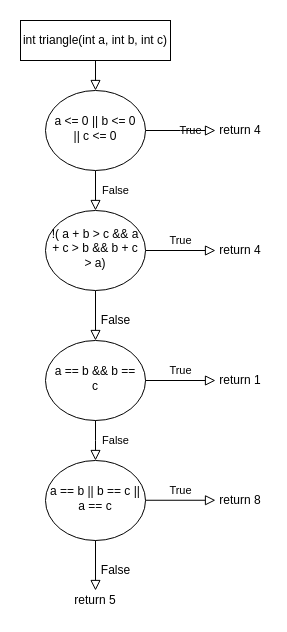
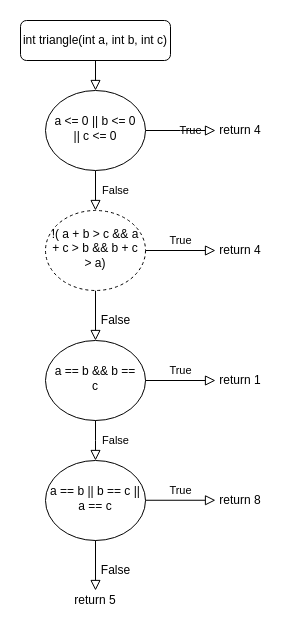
(96, 41) -> (96, 41)
(96, 251) -> (96, 251)
